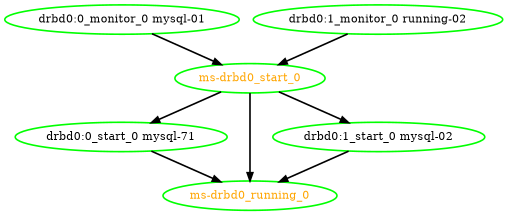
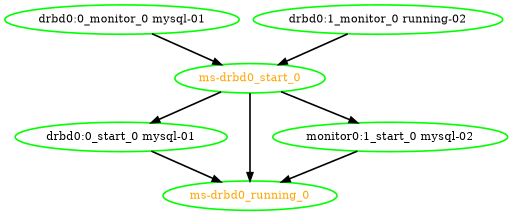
(121, 137) -> (121, 137)
(379, 137) -> (390, 137)
